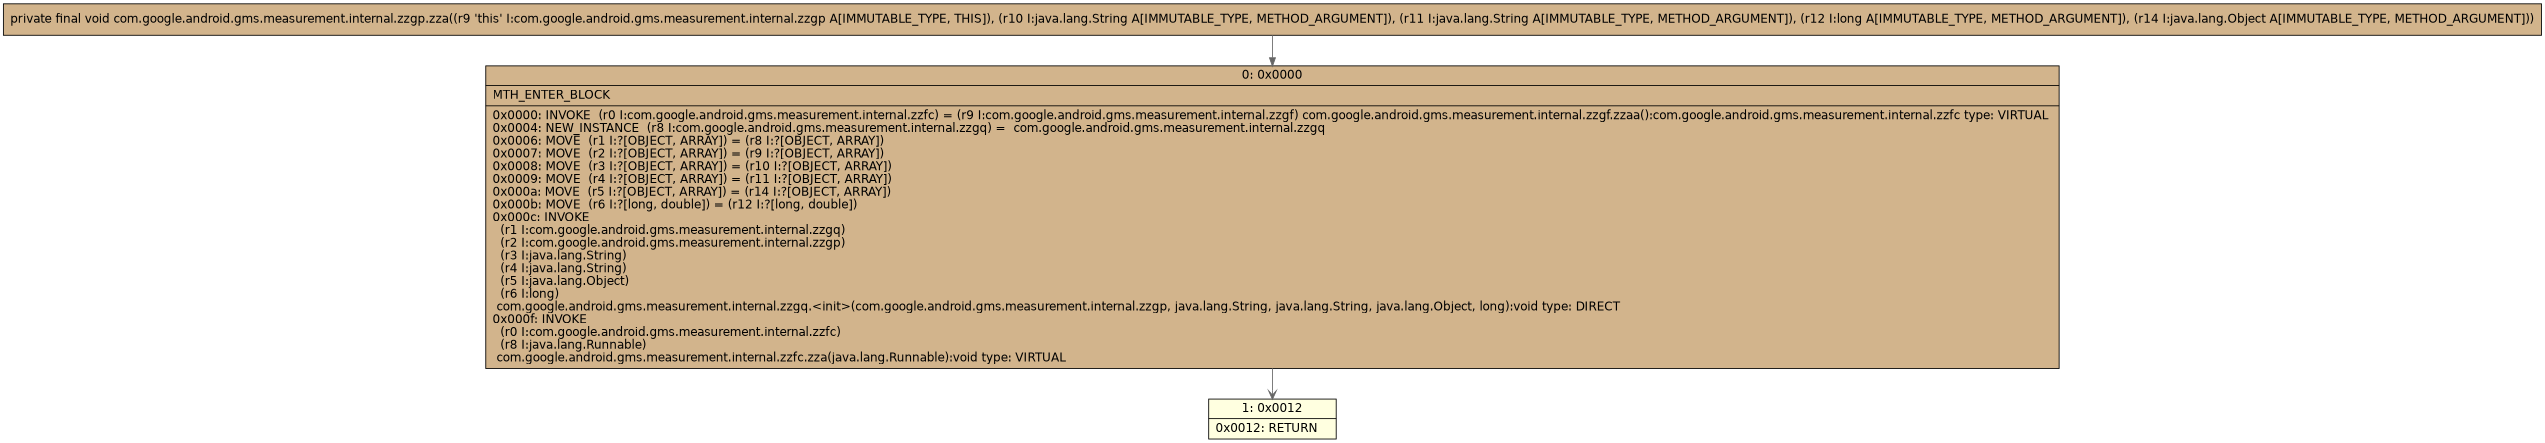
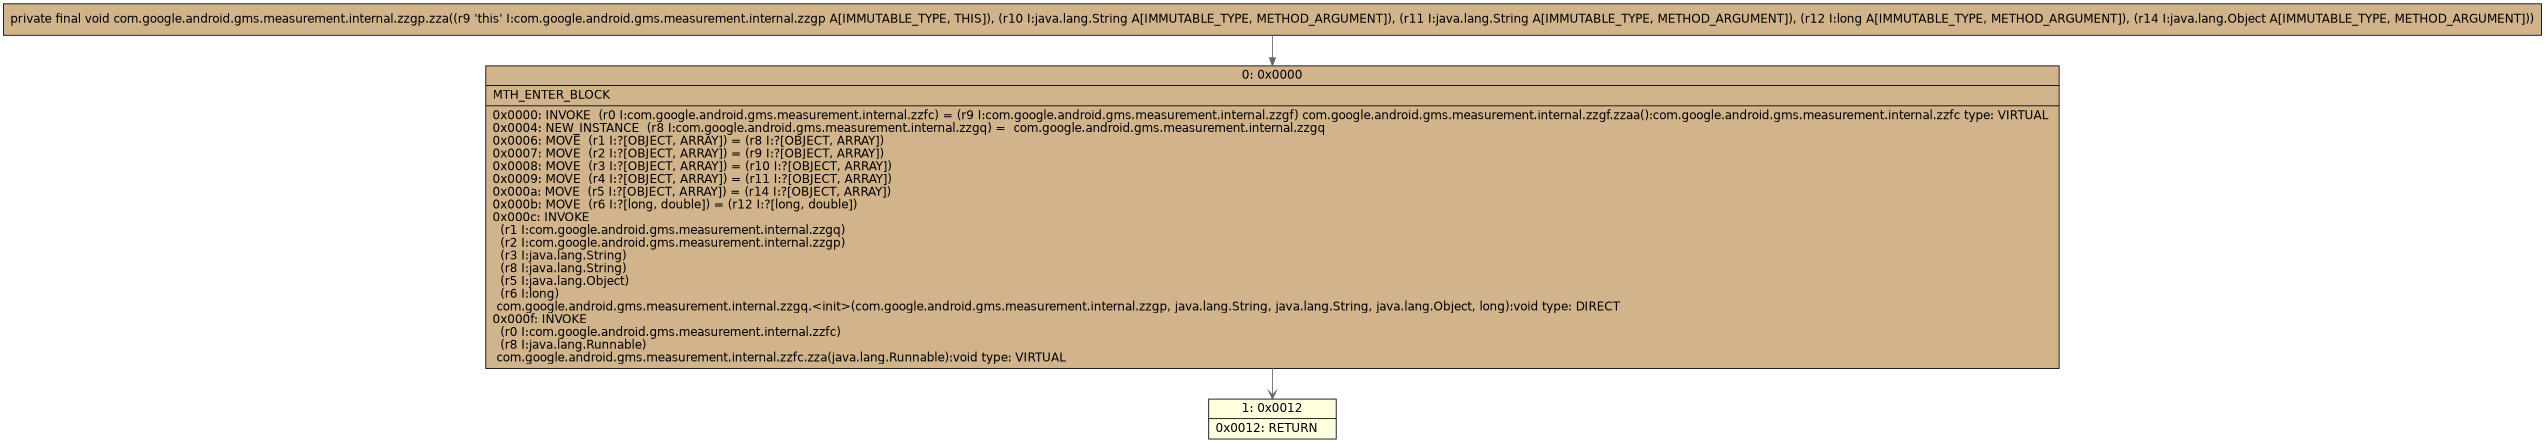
(560, 269) -> (560, 269)
